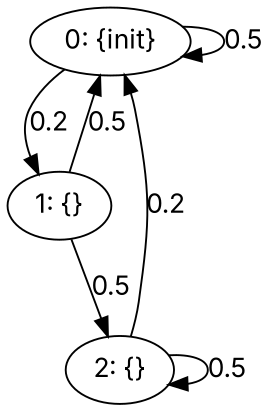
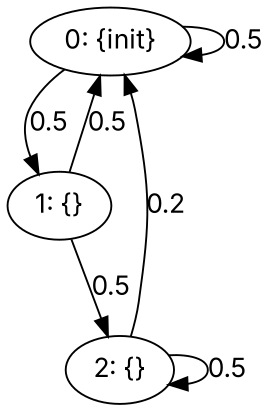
(49, 124) -> (49, 124)
